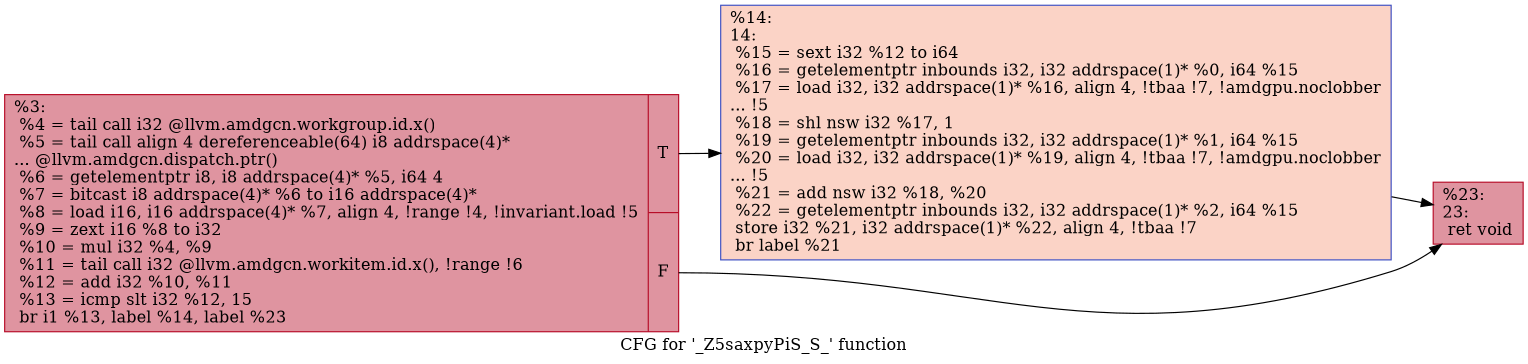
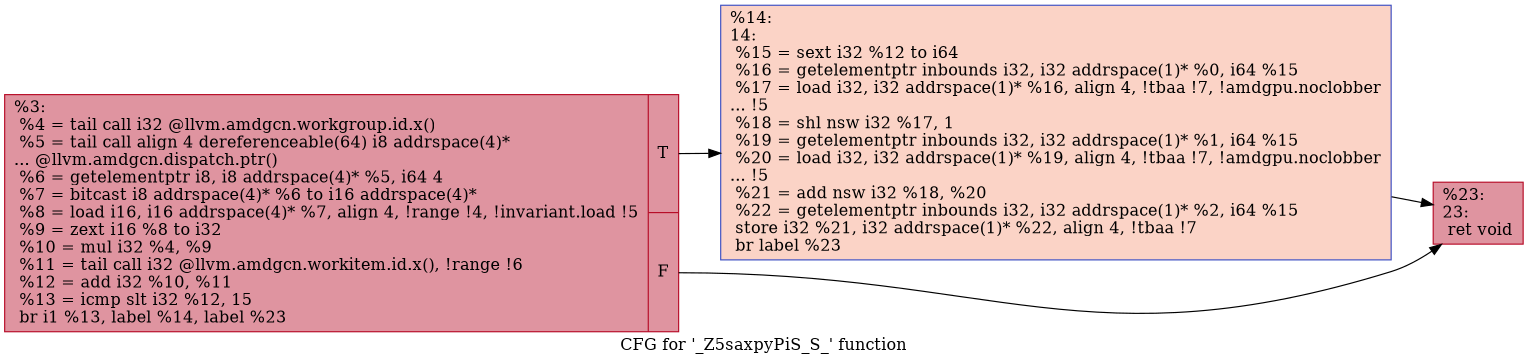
(786, 246) -> (786, 246)
